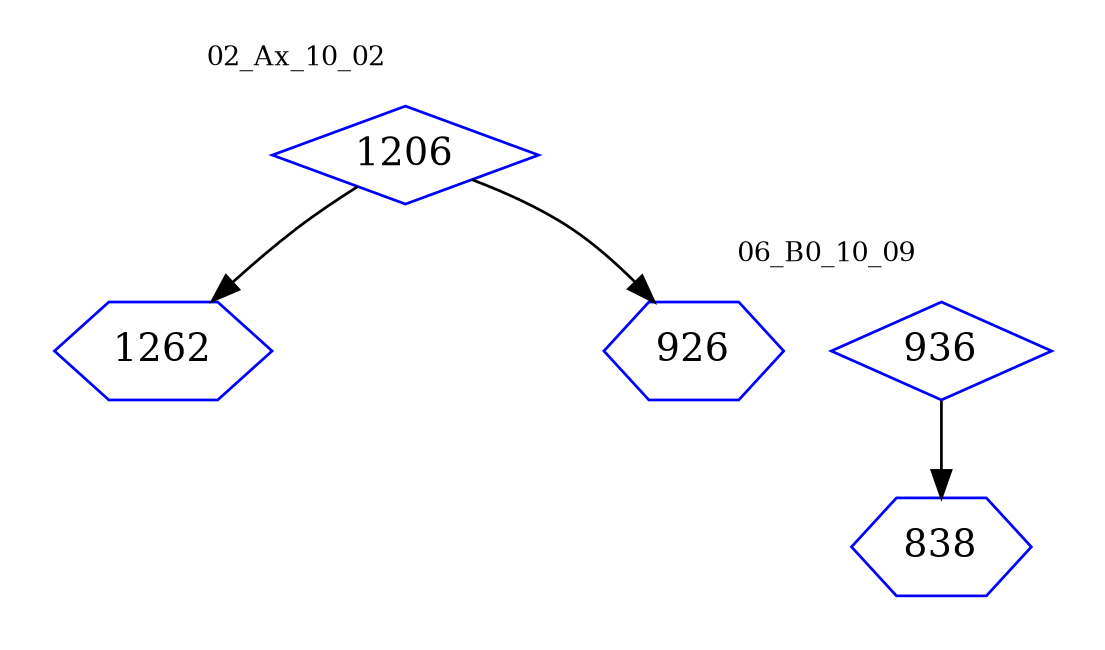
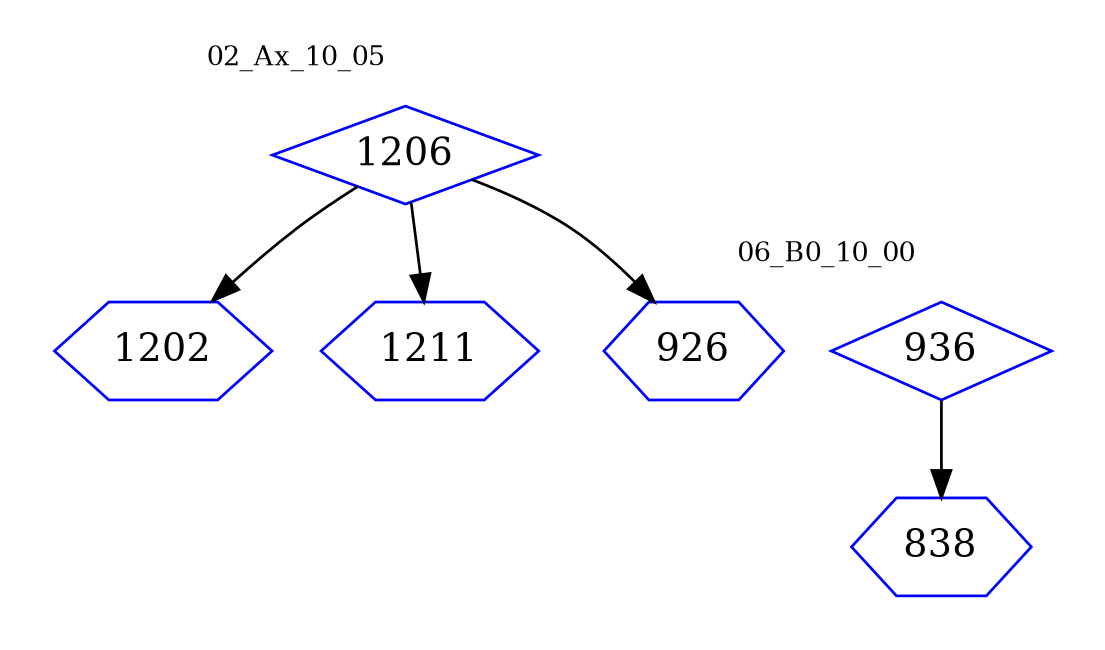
(297, 58) -> (297, 58)
(827, 254) -> (827, 254)
(163, 351) -> (163, 351)
none -> (430, 351)
